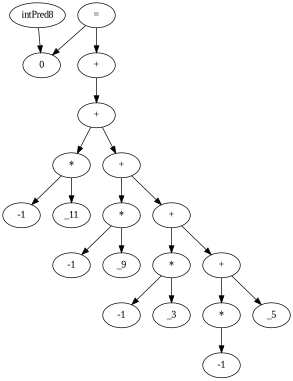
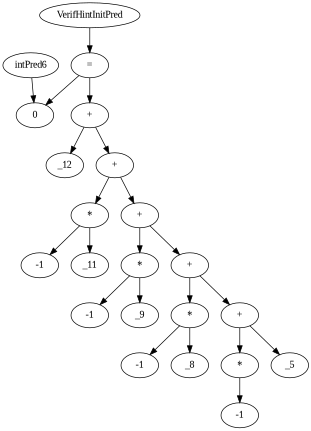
(38, 15) -> (31, 65)
none -> (90, 15)
none -> (65, 165)
(172, 315) -> (190, 365)
